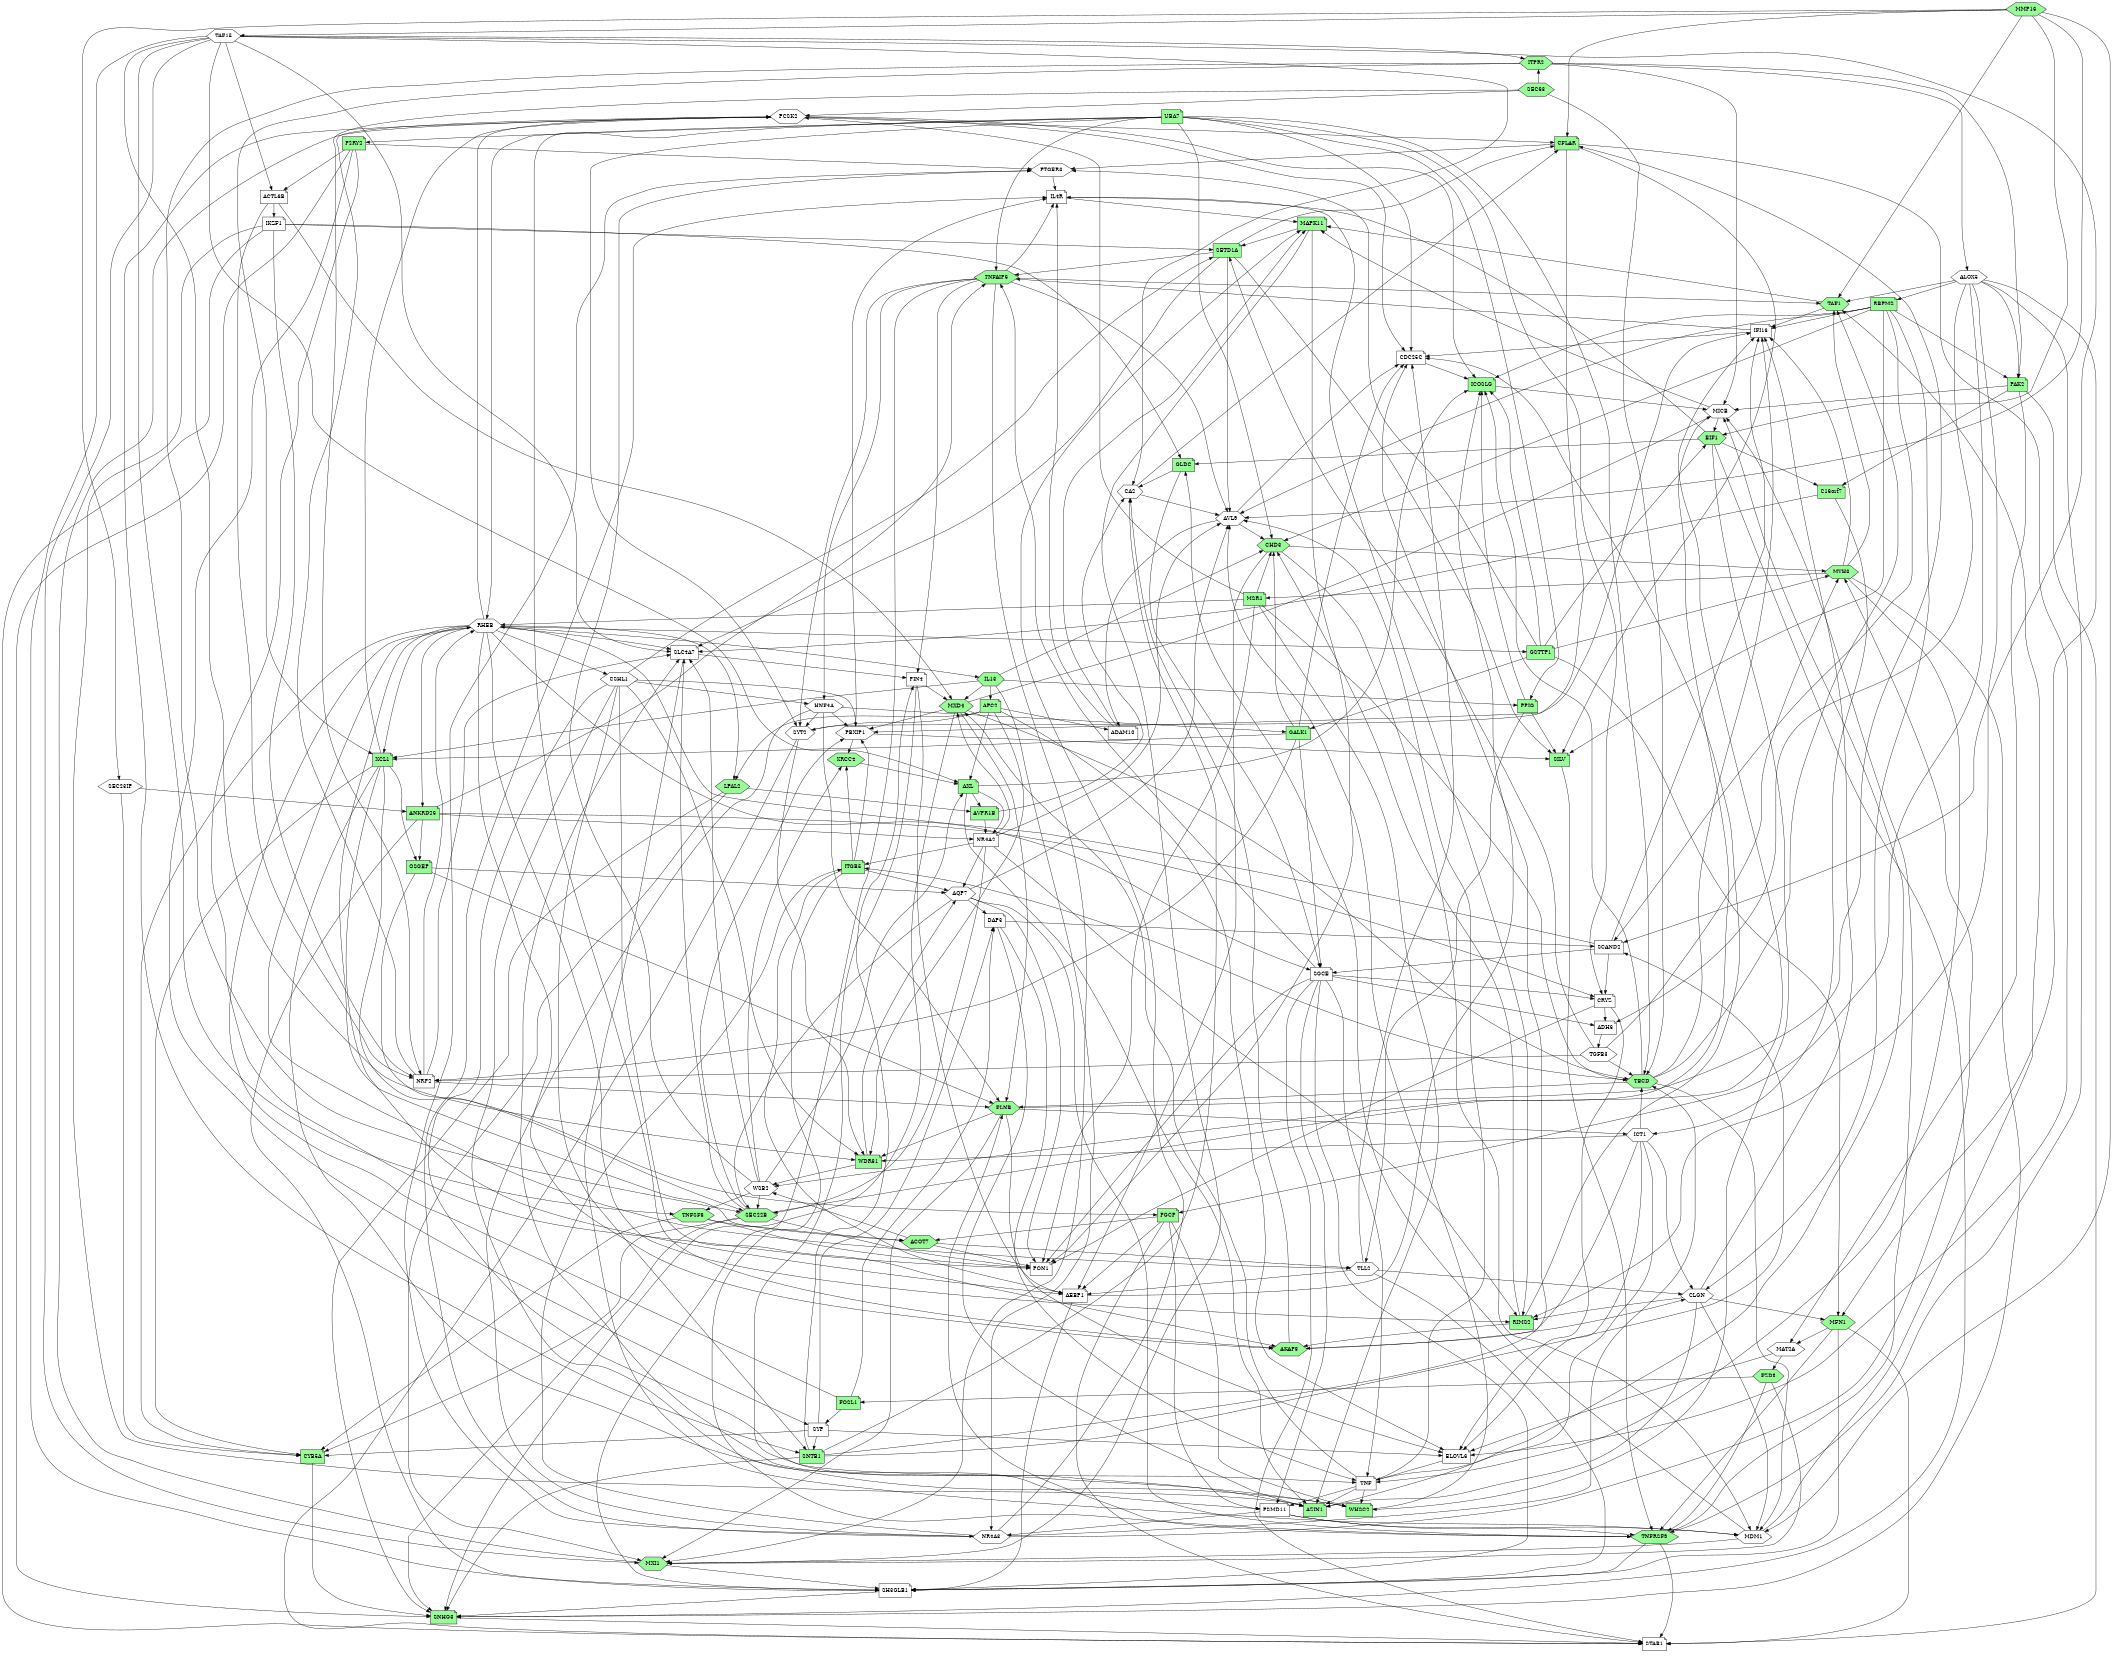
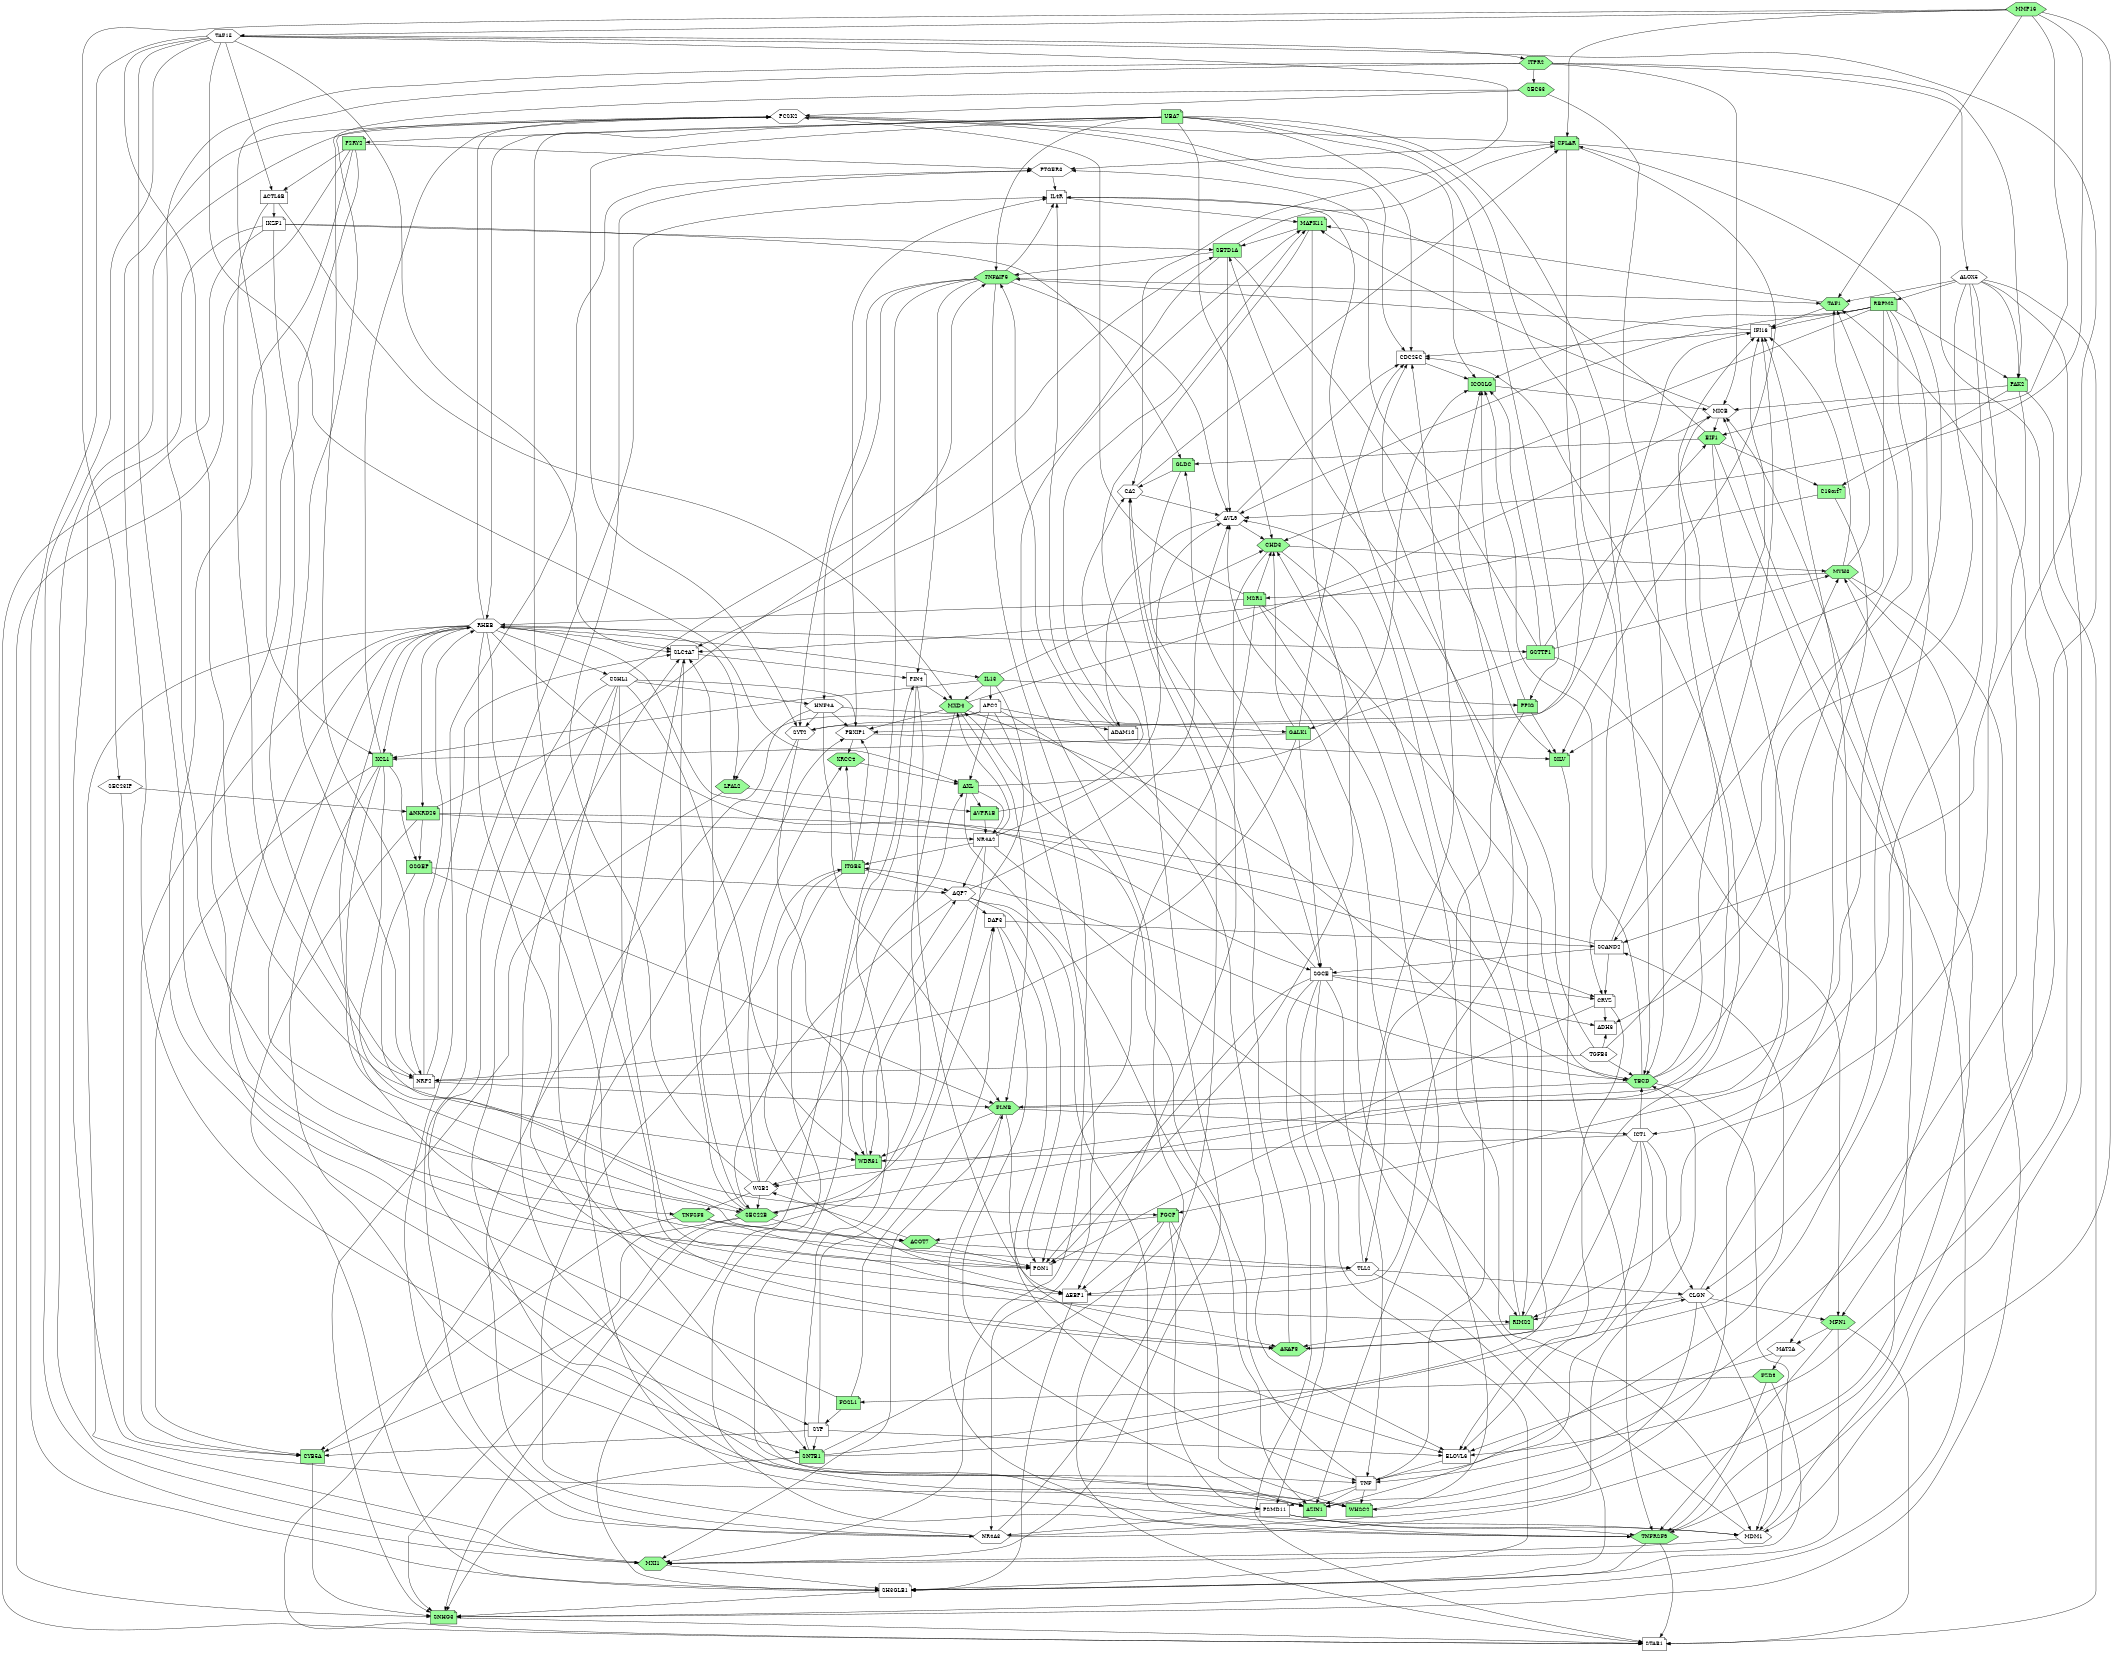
(1539, 78) -> (1534, 74)
(990, 706) -> (990, 706)
(1600, 1039) -> (1604, 1043)
(419, 1235) -> (91, 1172)
